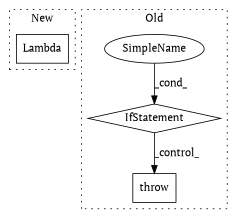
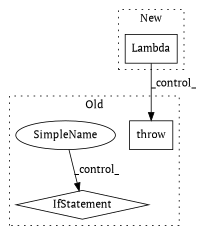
(171, 84) -> (97, 170)
(154, 149) -> (151, 88)
